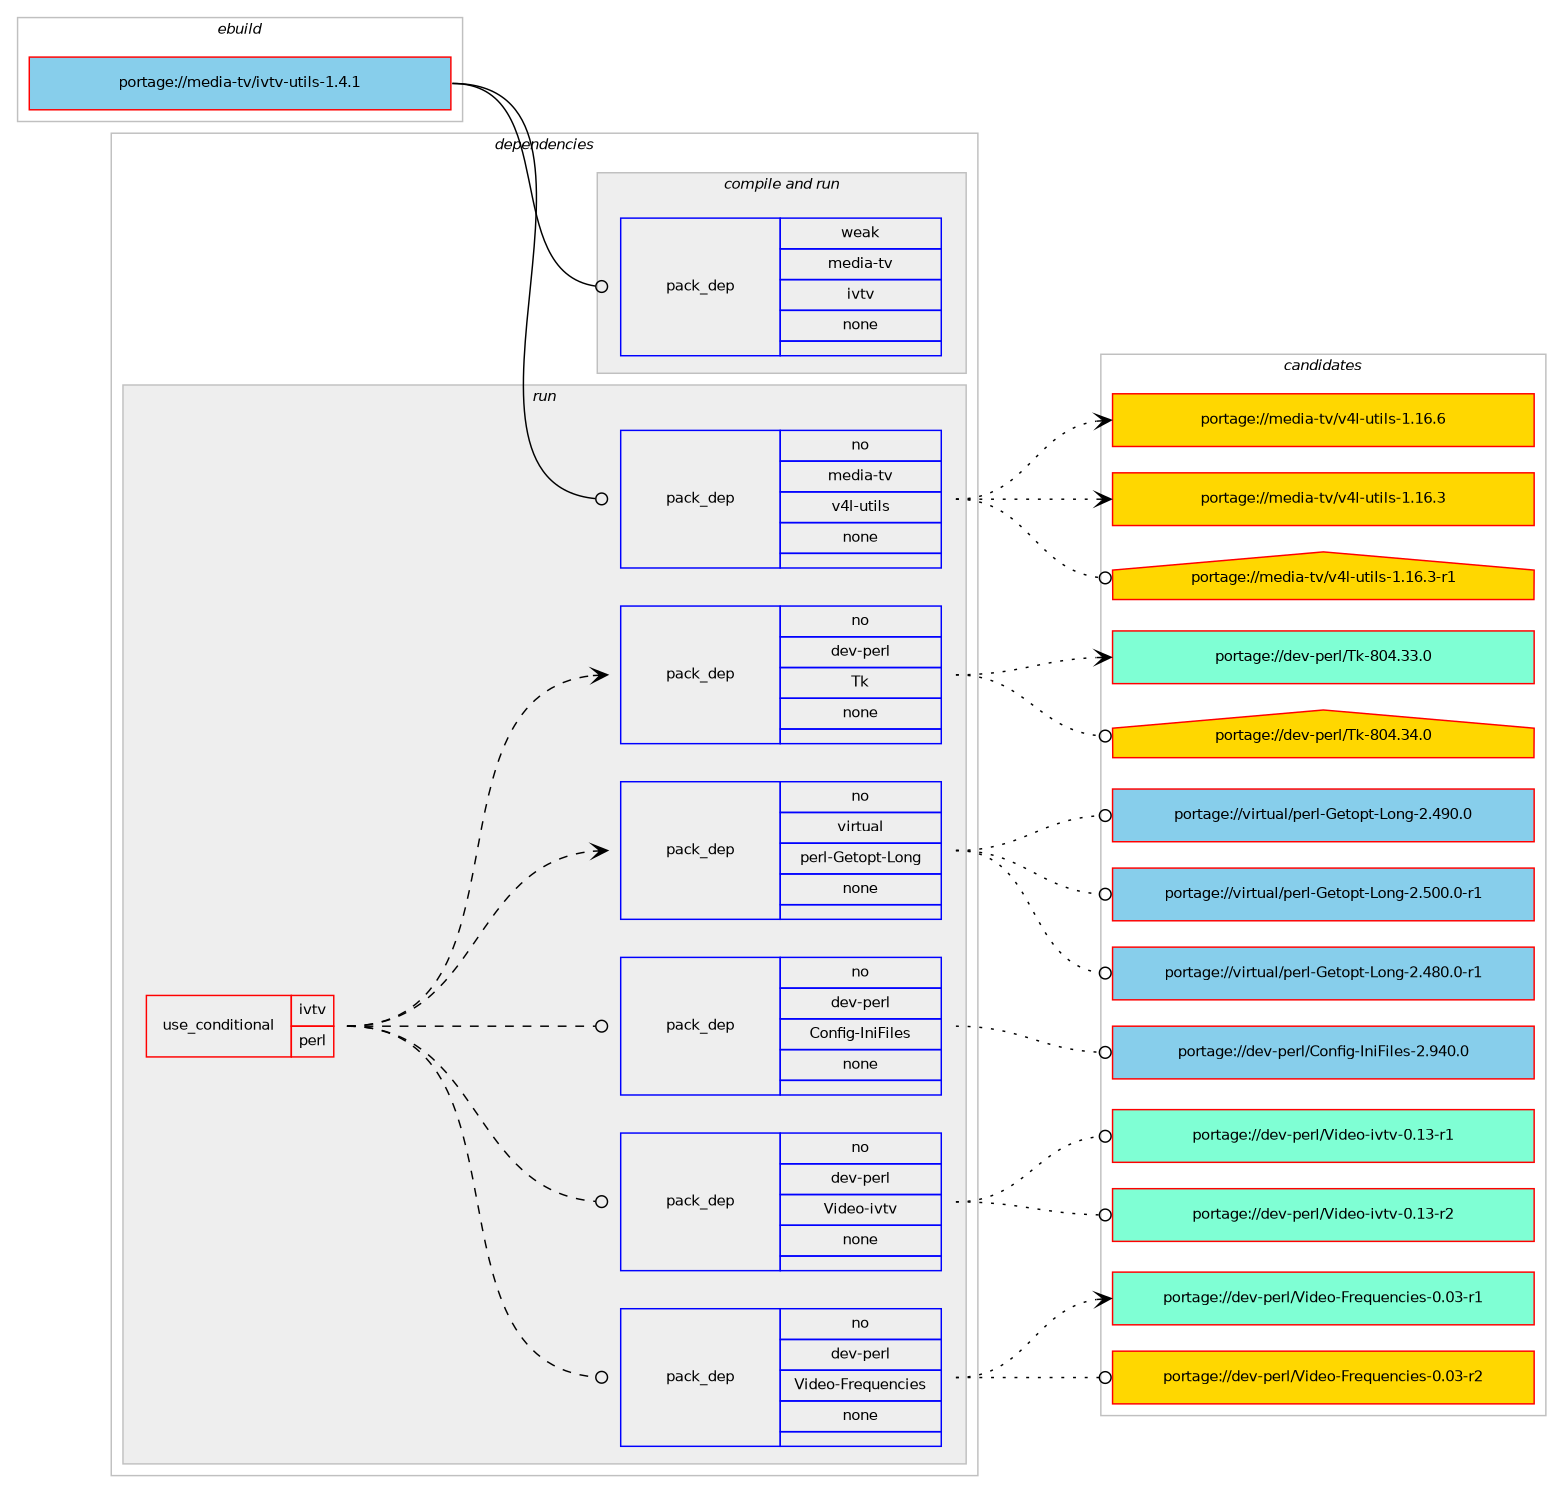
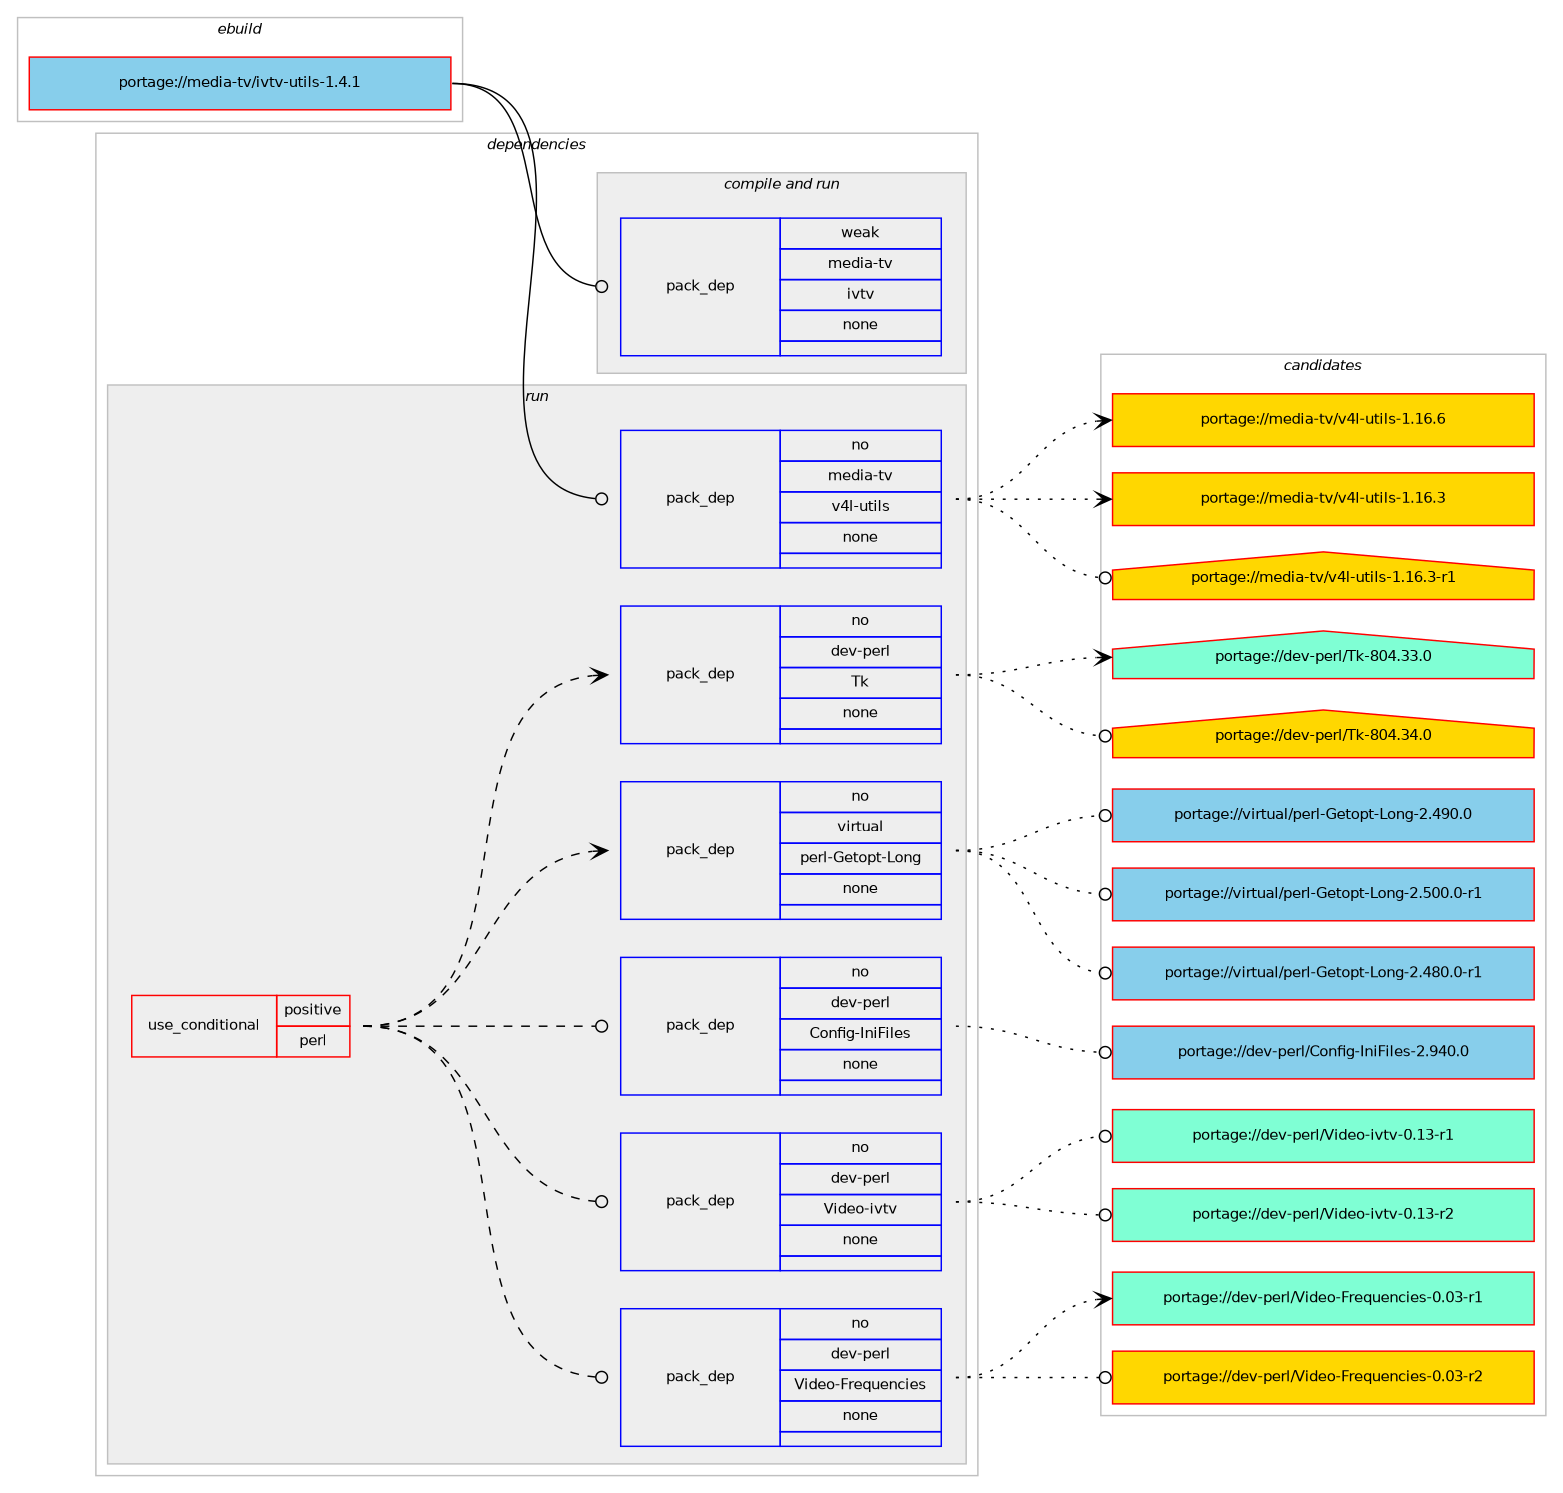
(1323, 657) -> (1323, 657)
(313, 1010) -> (313, 1010)
